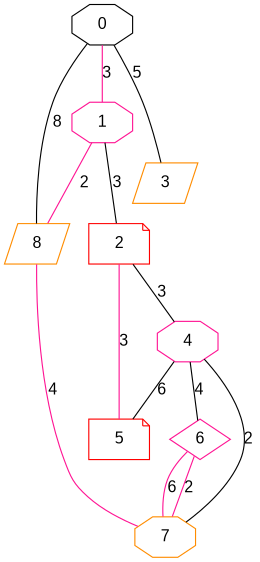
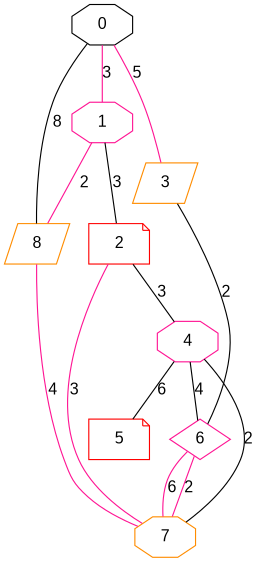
(143, 102) -> (143, 102)
none -> (225, 311)
(119, 342) -> (68, 405)
